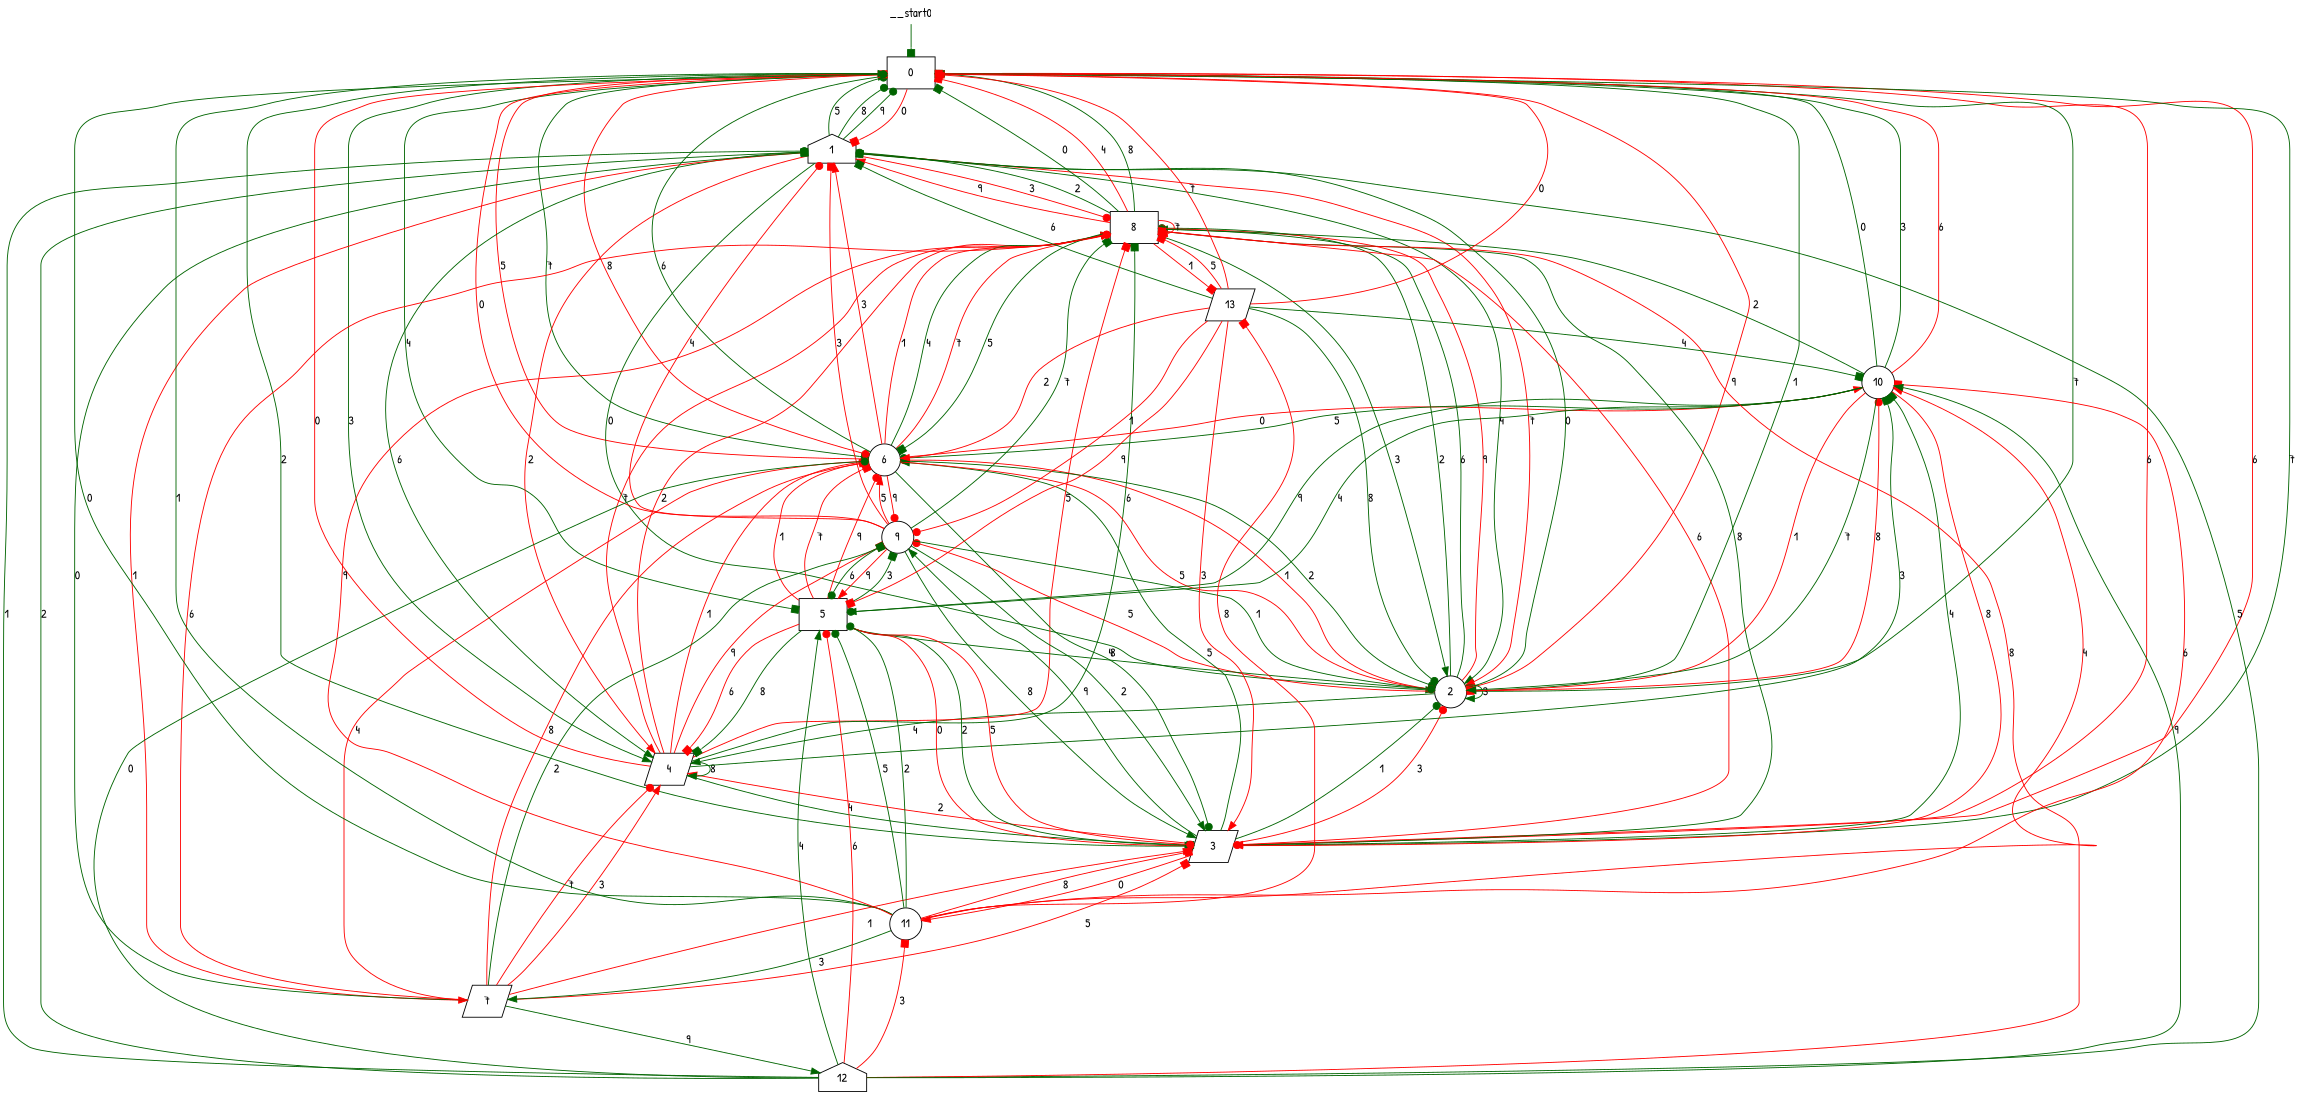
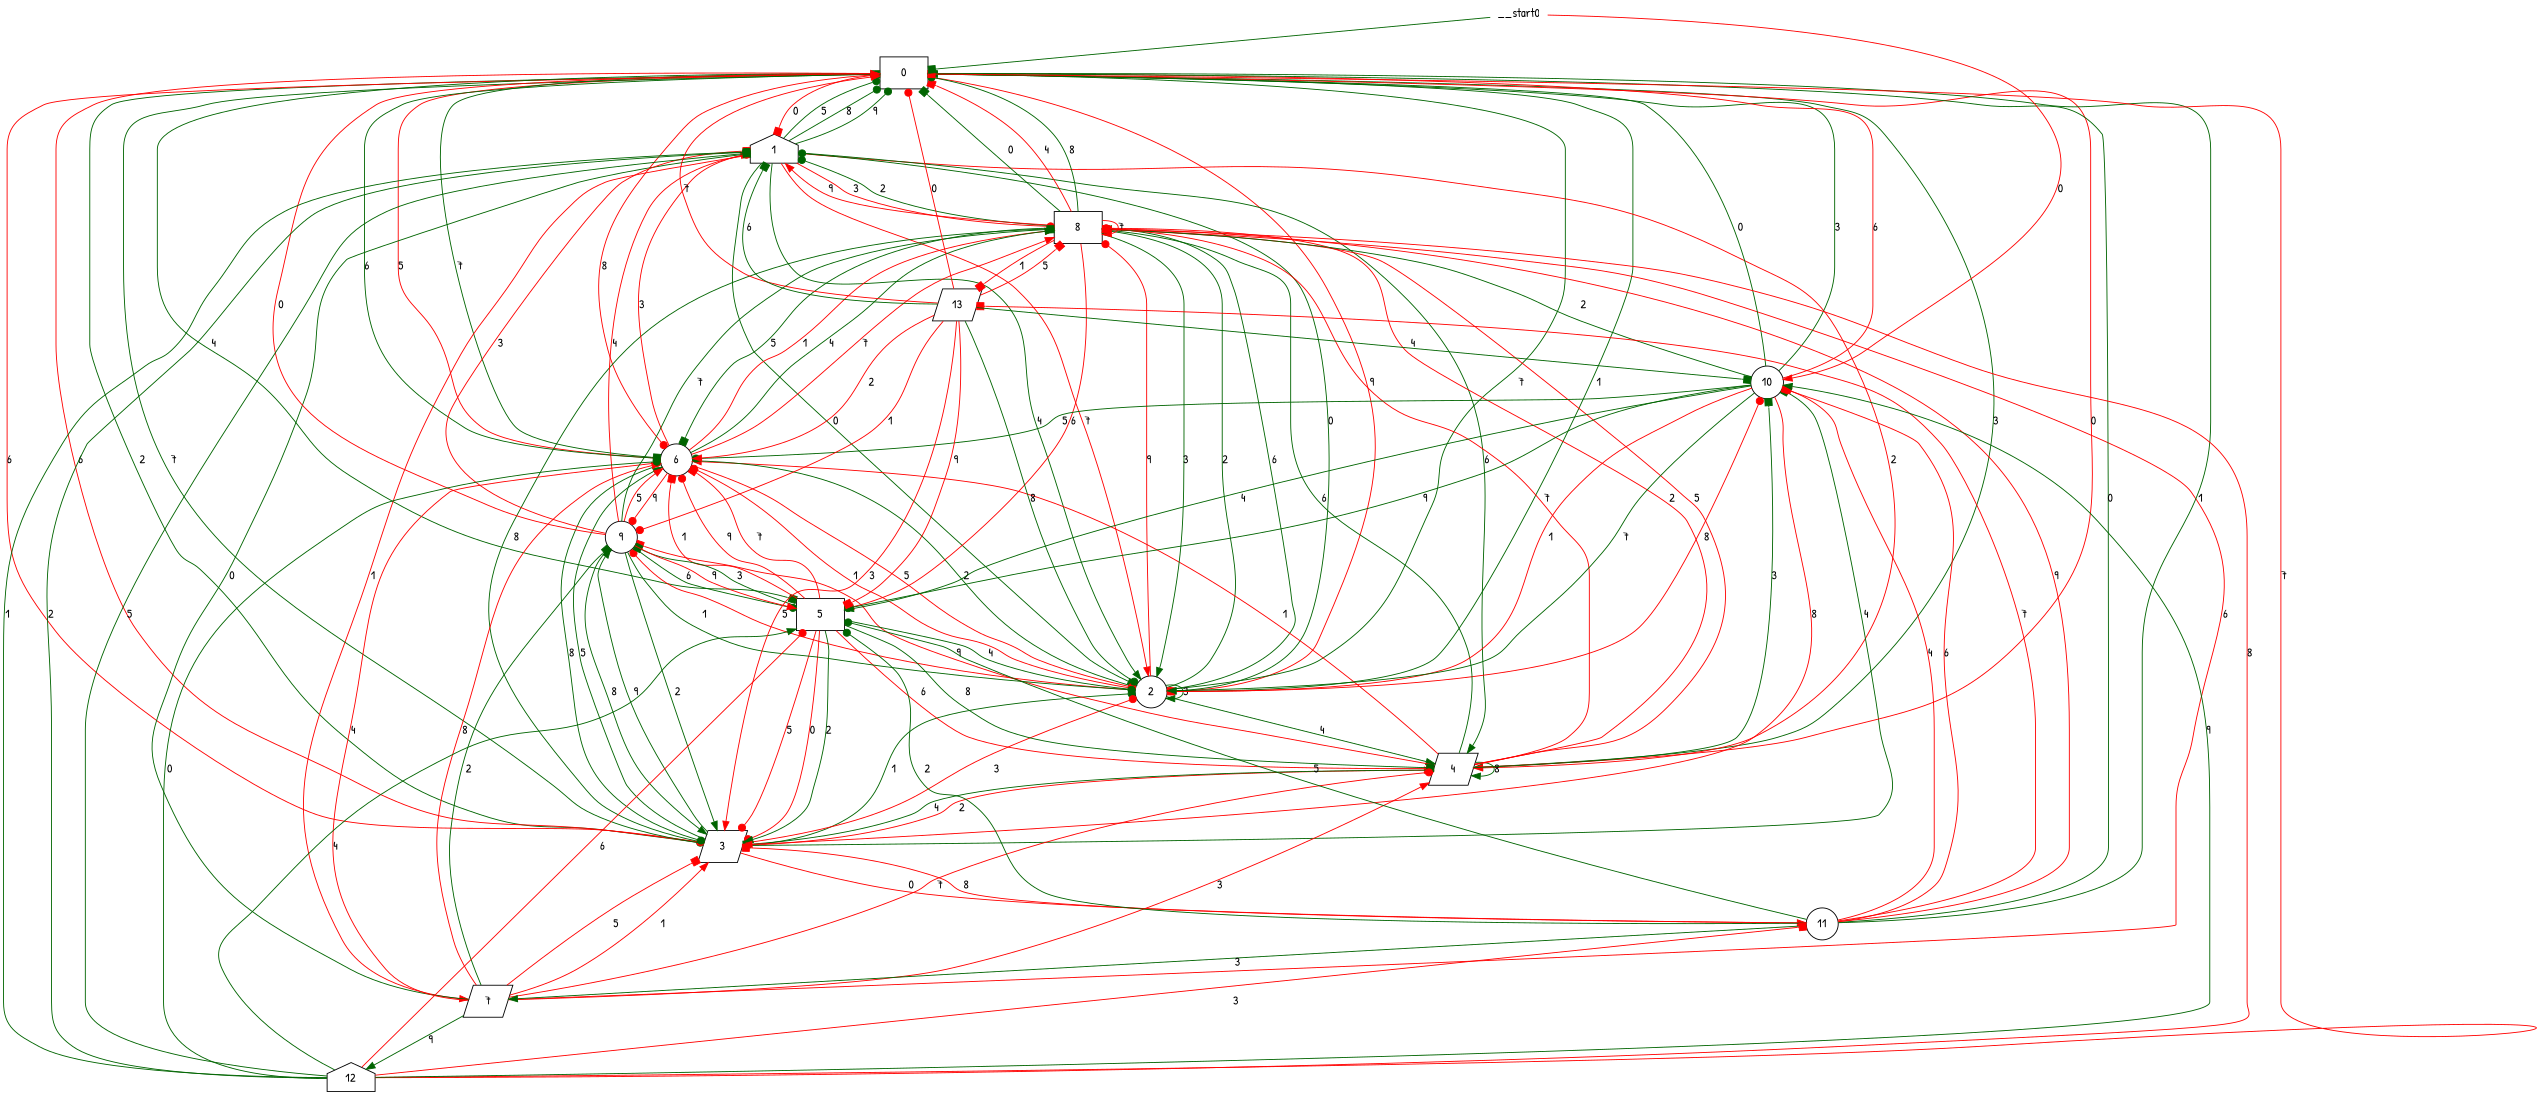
(1329, 410) -> (2003, 81)
(1706, 574) -> (1039, 468)
(1227, 615) -> (2024, 615)
none -> (2371, 1034)
